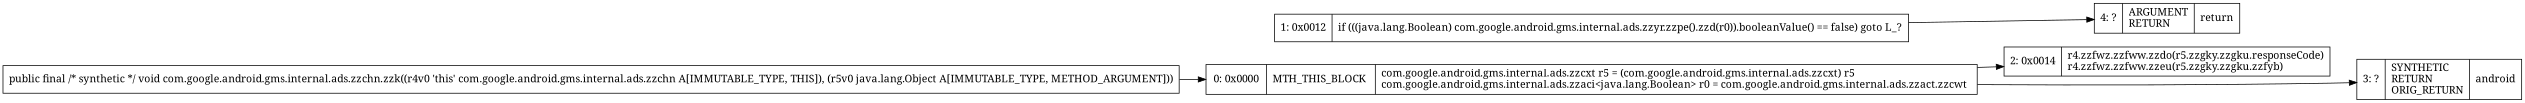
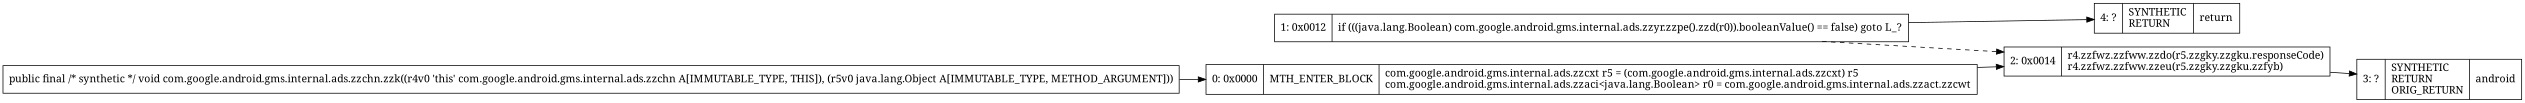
(2158, 12) -> (2158, 12)
none -> (1909, 46)
(1319, 79) -> (1321, 79)
(2163, 85) -> (2340, 73)
